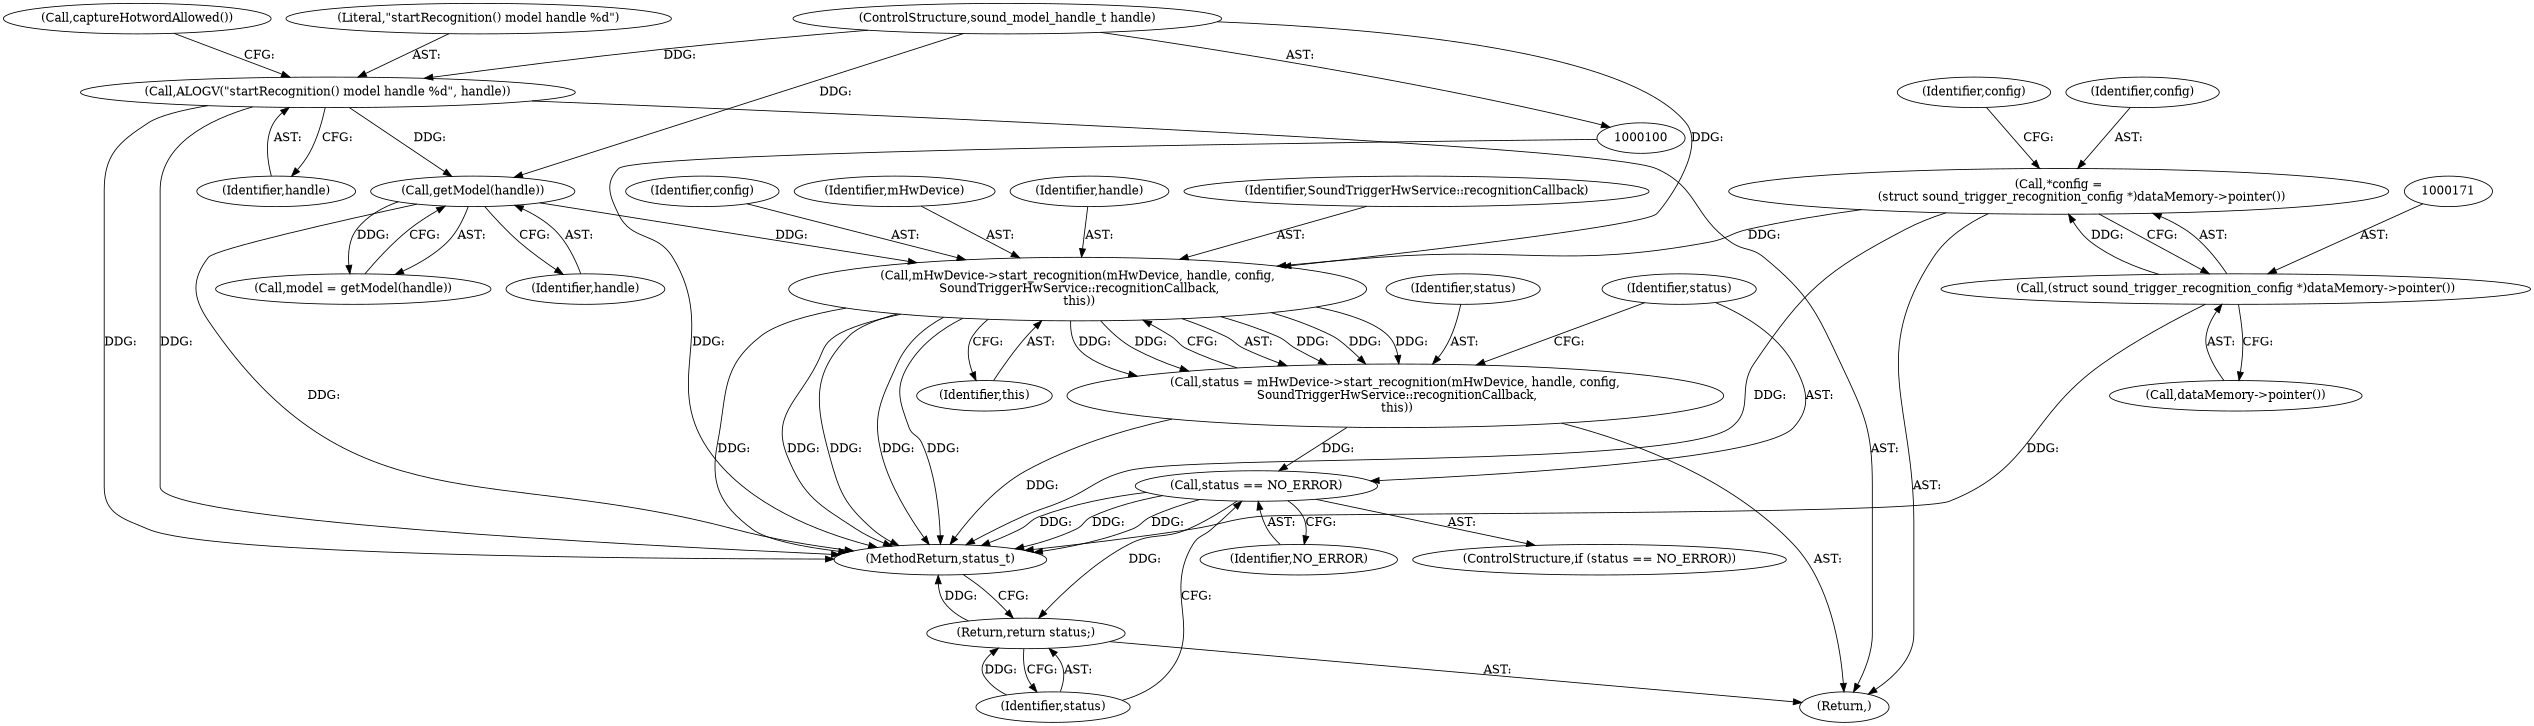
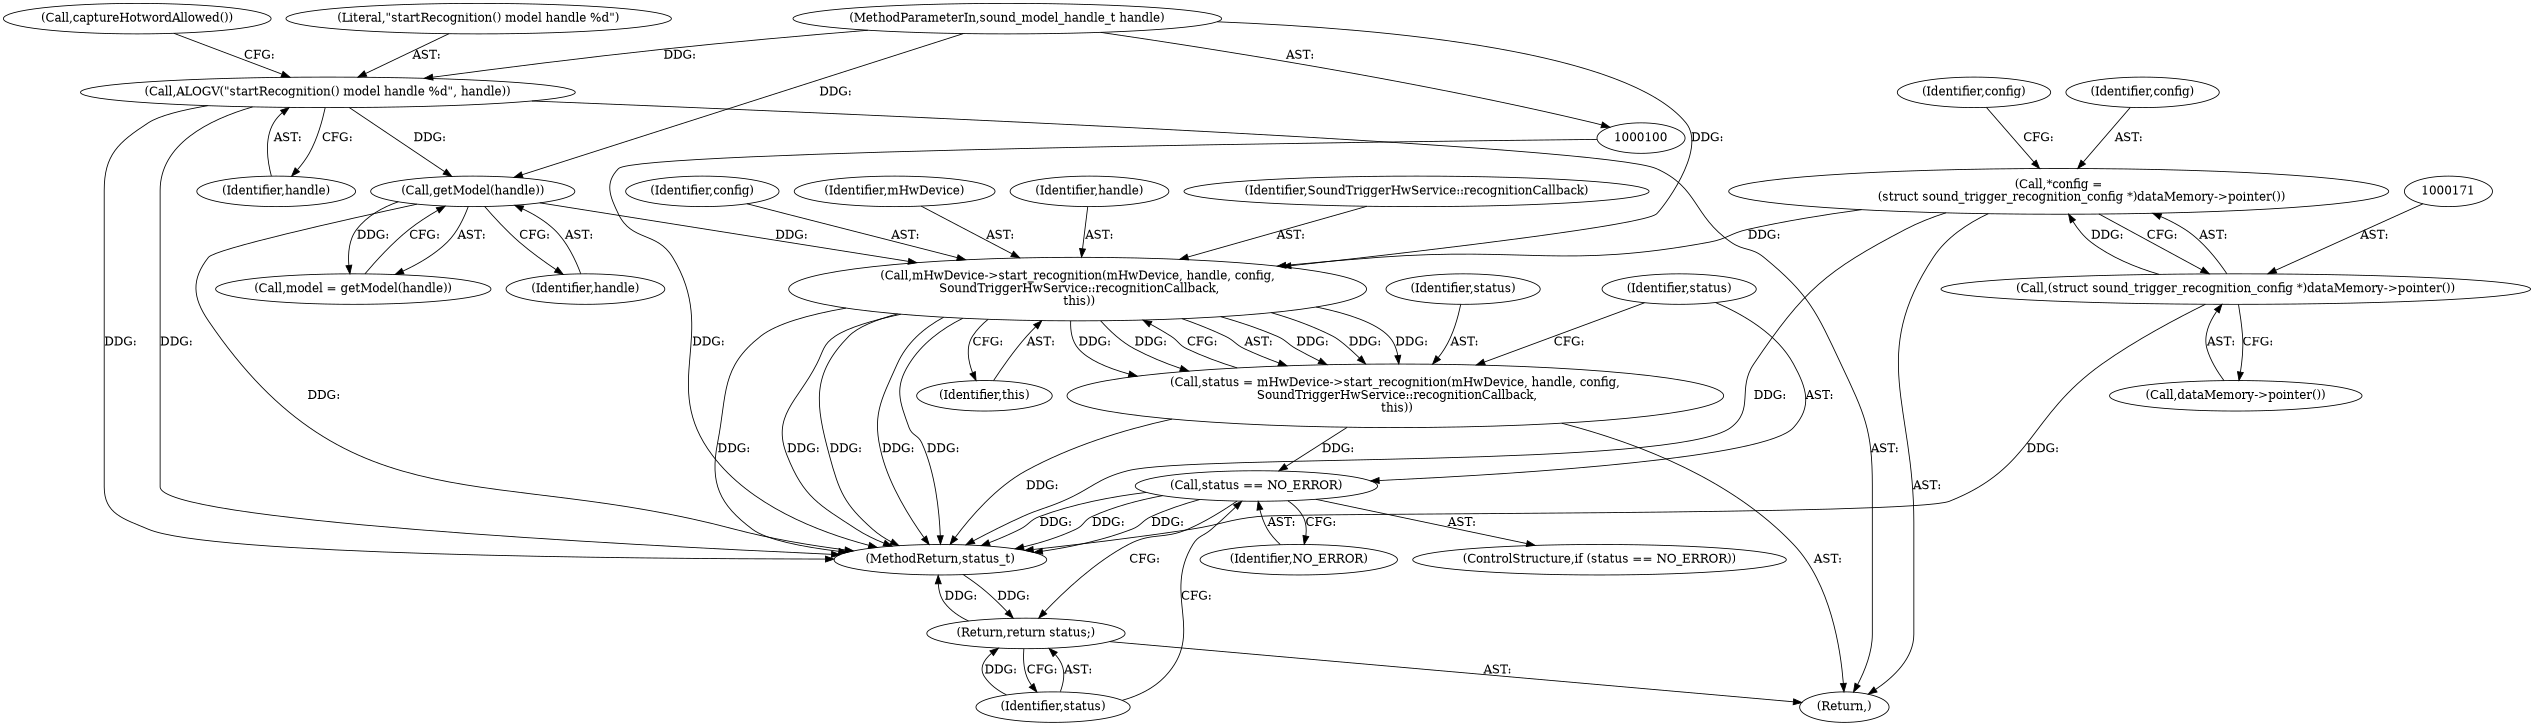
(1007, 19) -> (1007, 19)
(1147, 560) -> (1147, 560)
(1015, 597) -> (1015, 597)
